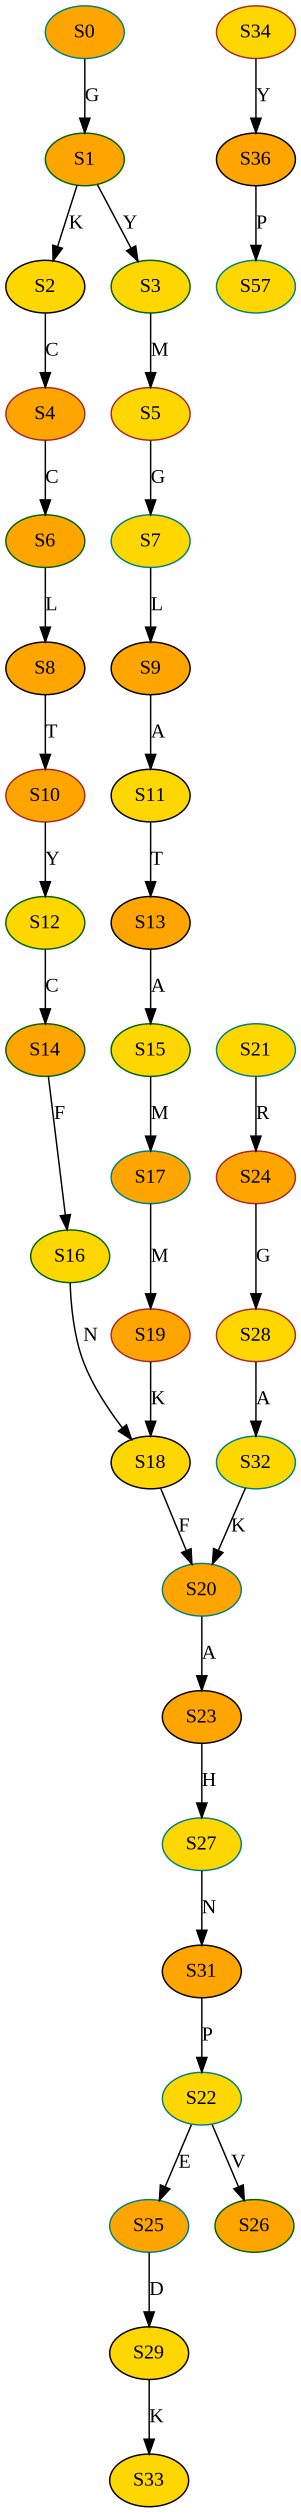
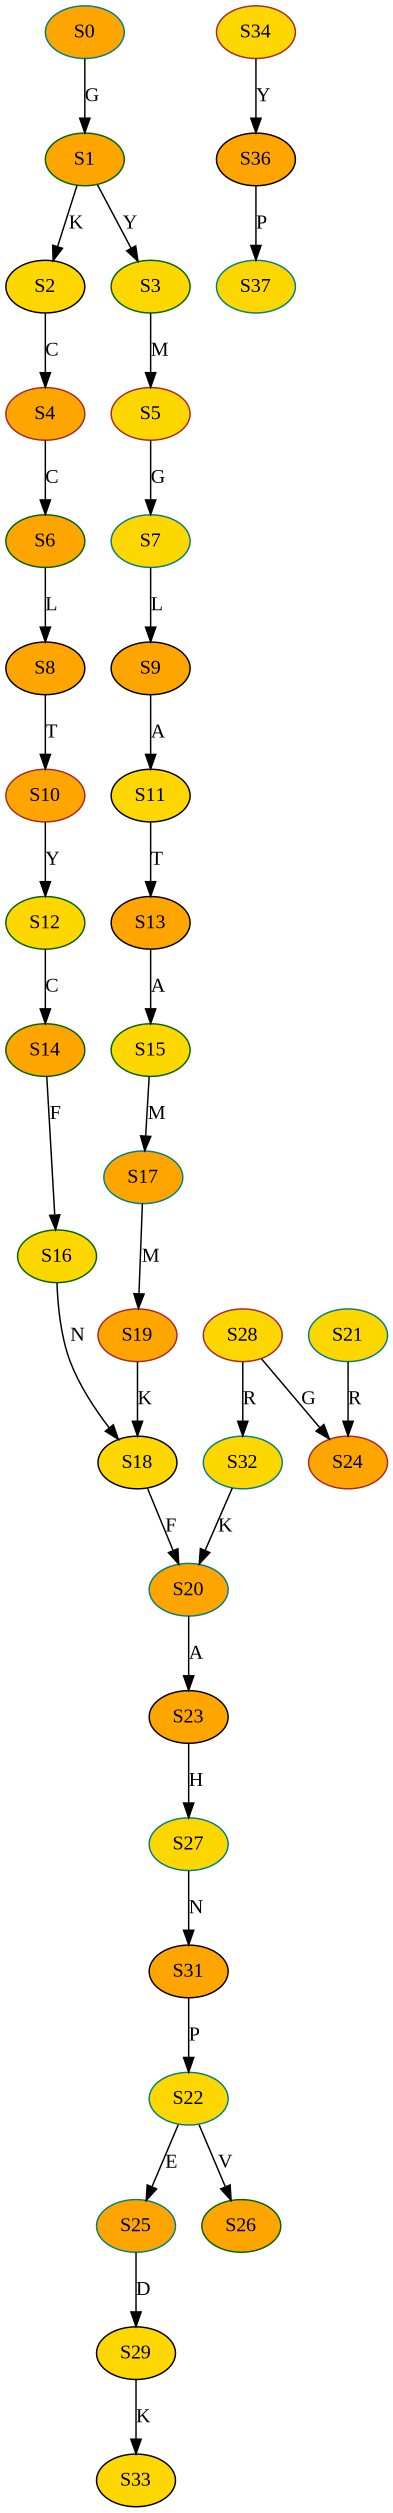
(256, 287) -> (256, 287)
(256, 1249) -> (291, 1393)
(263, 1399) -> (250, 1399)
